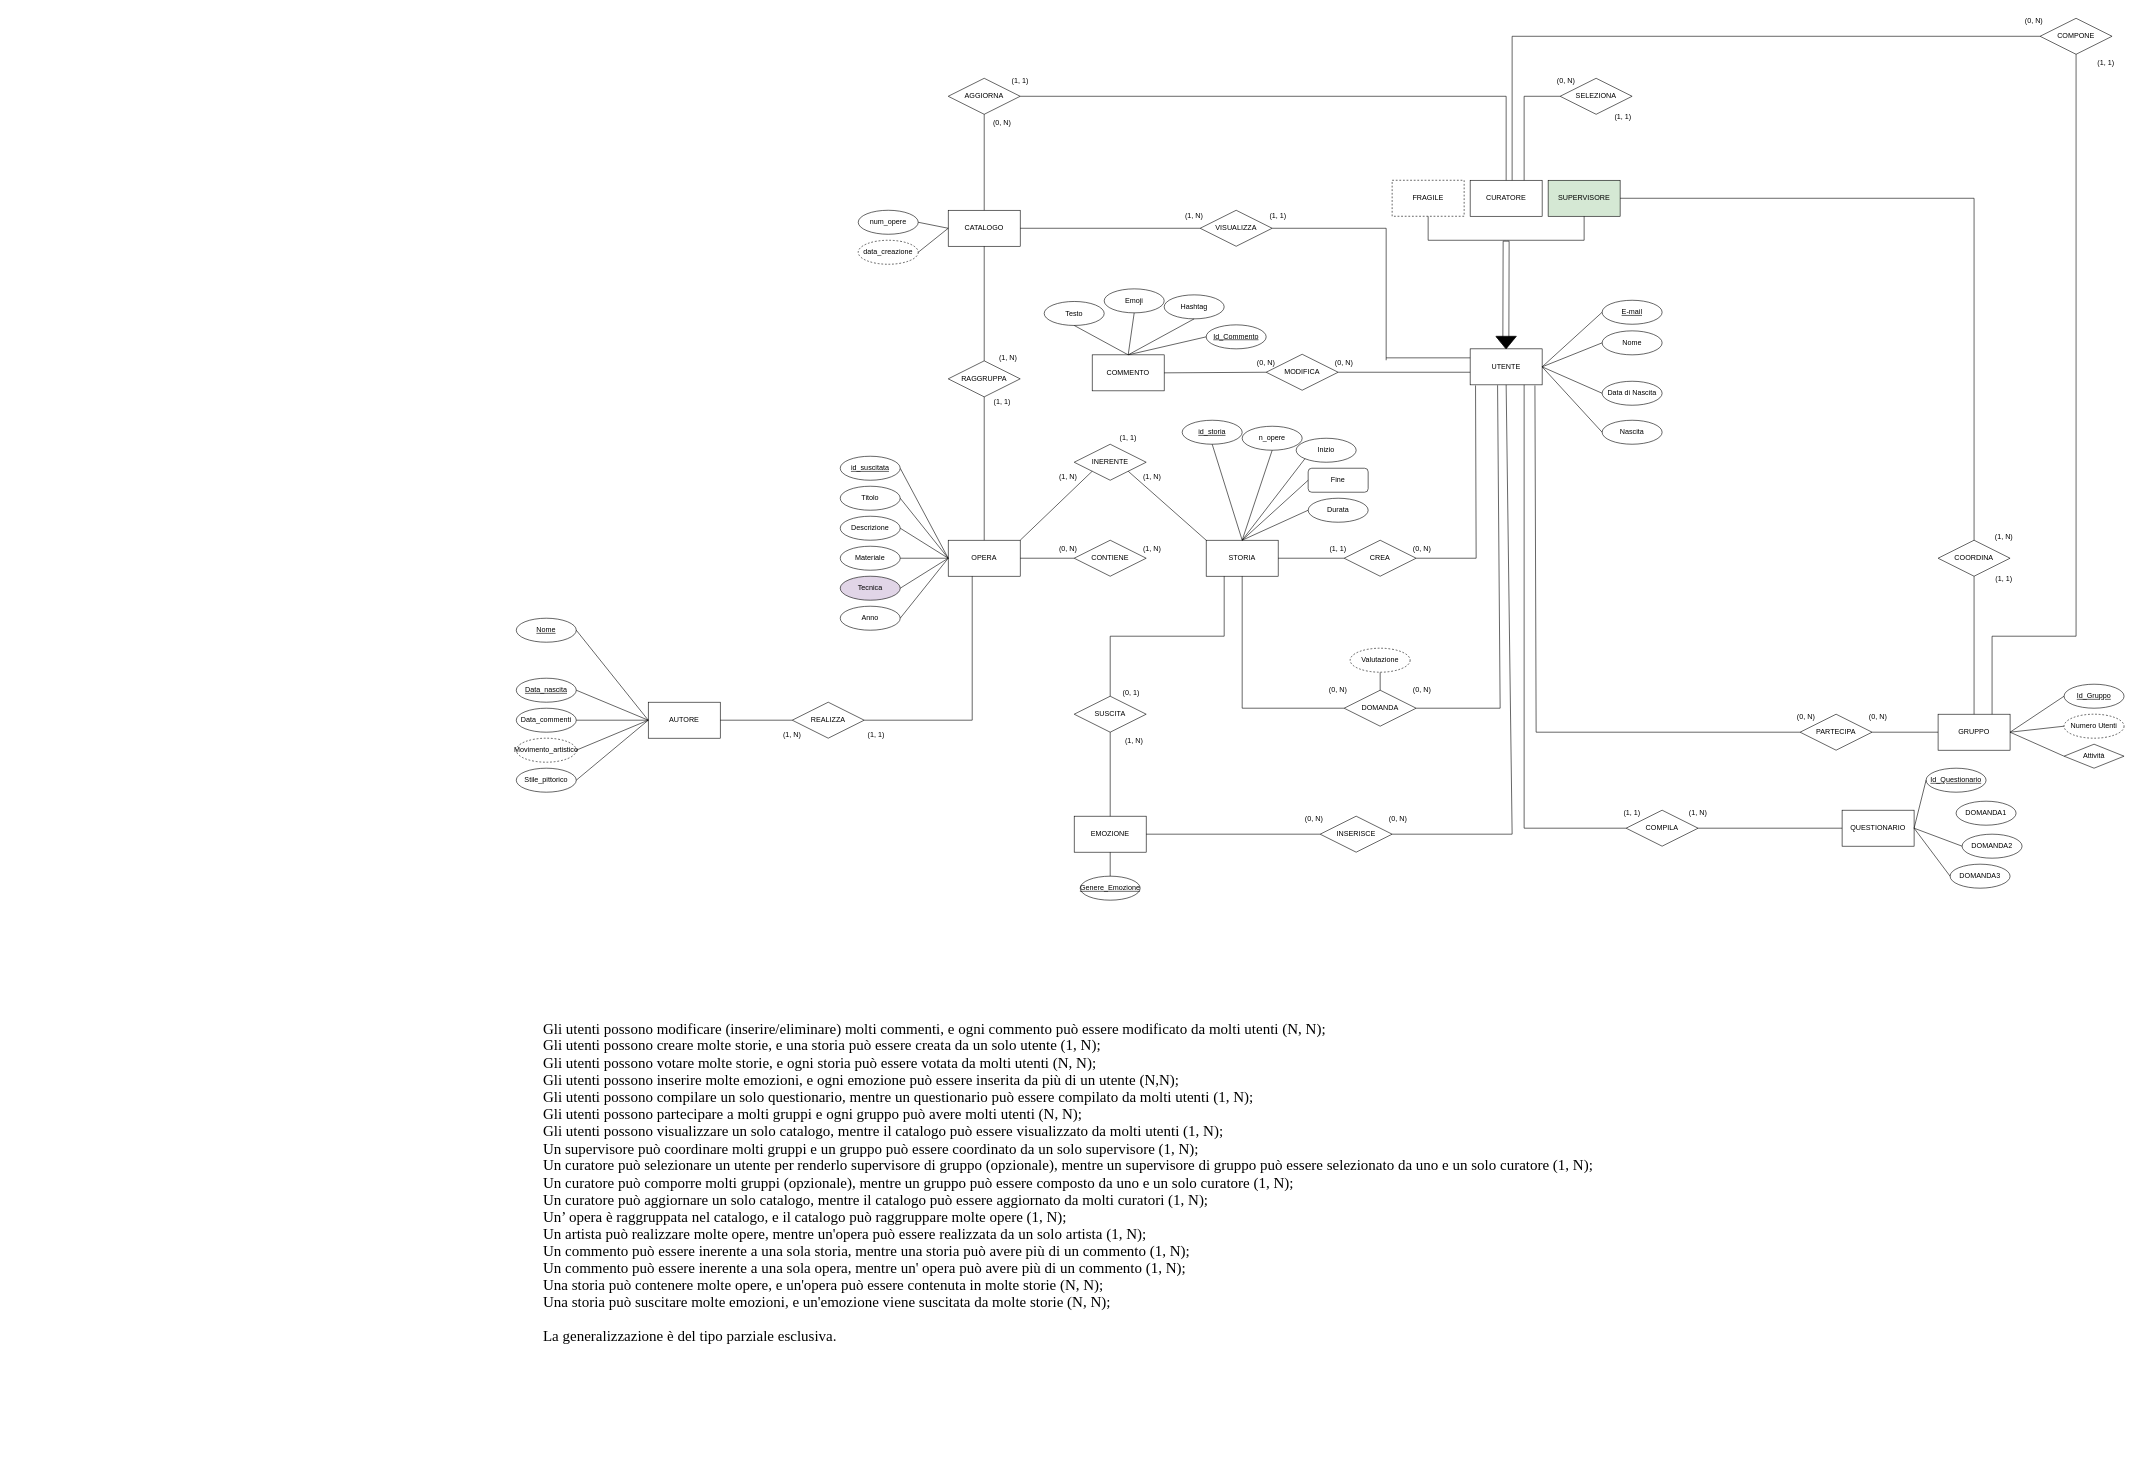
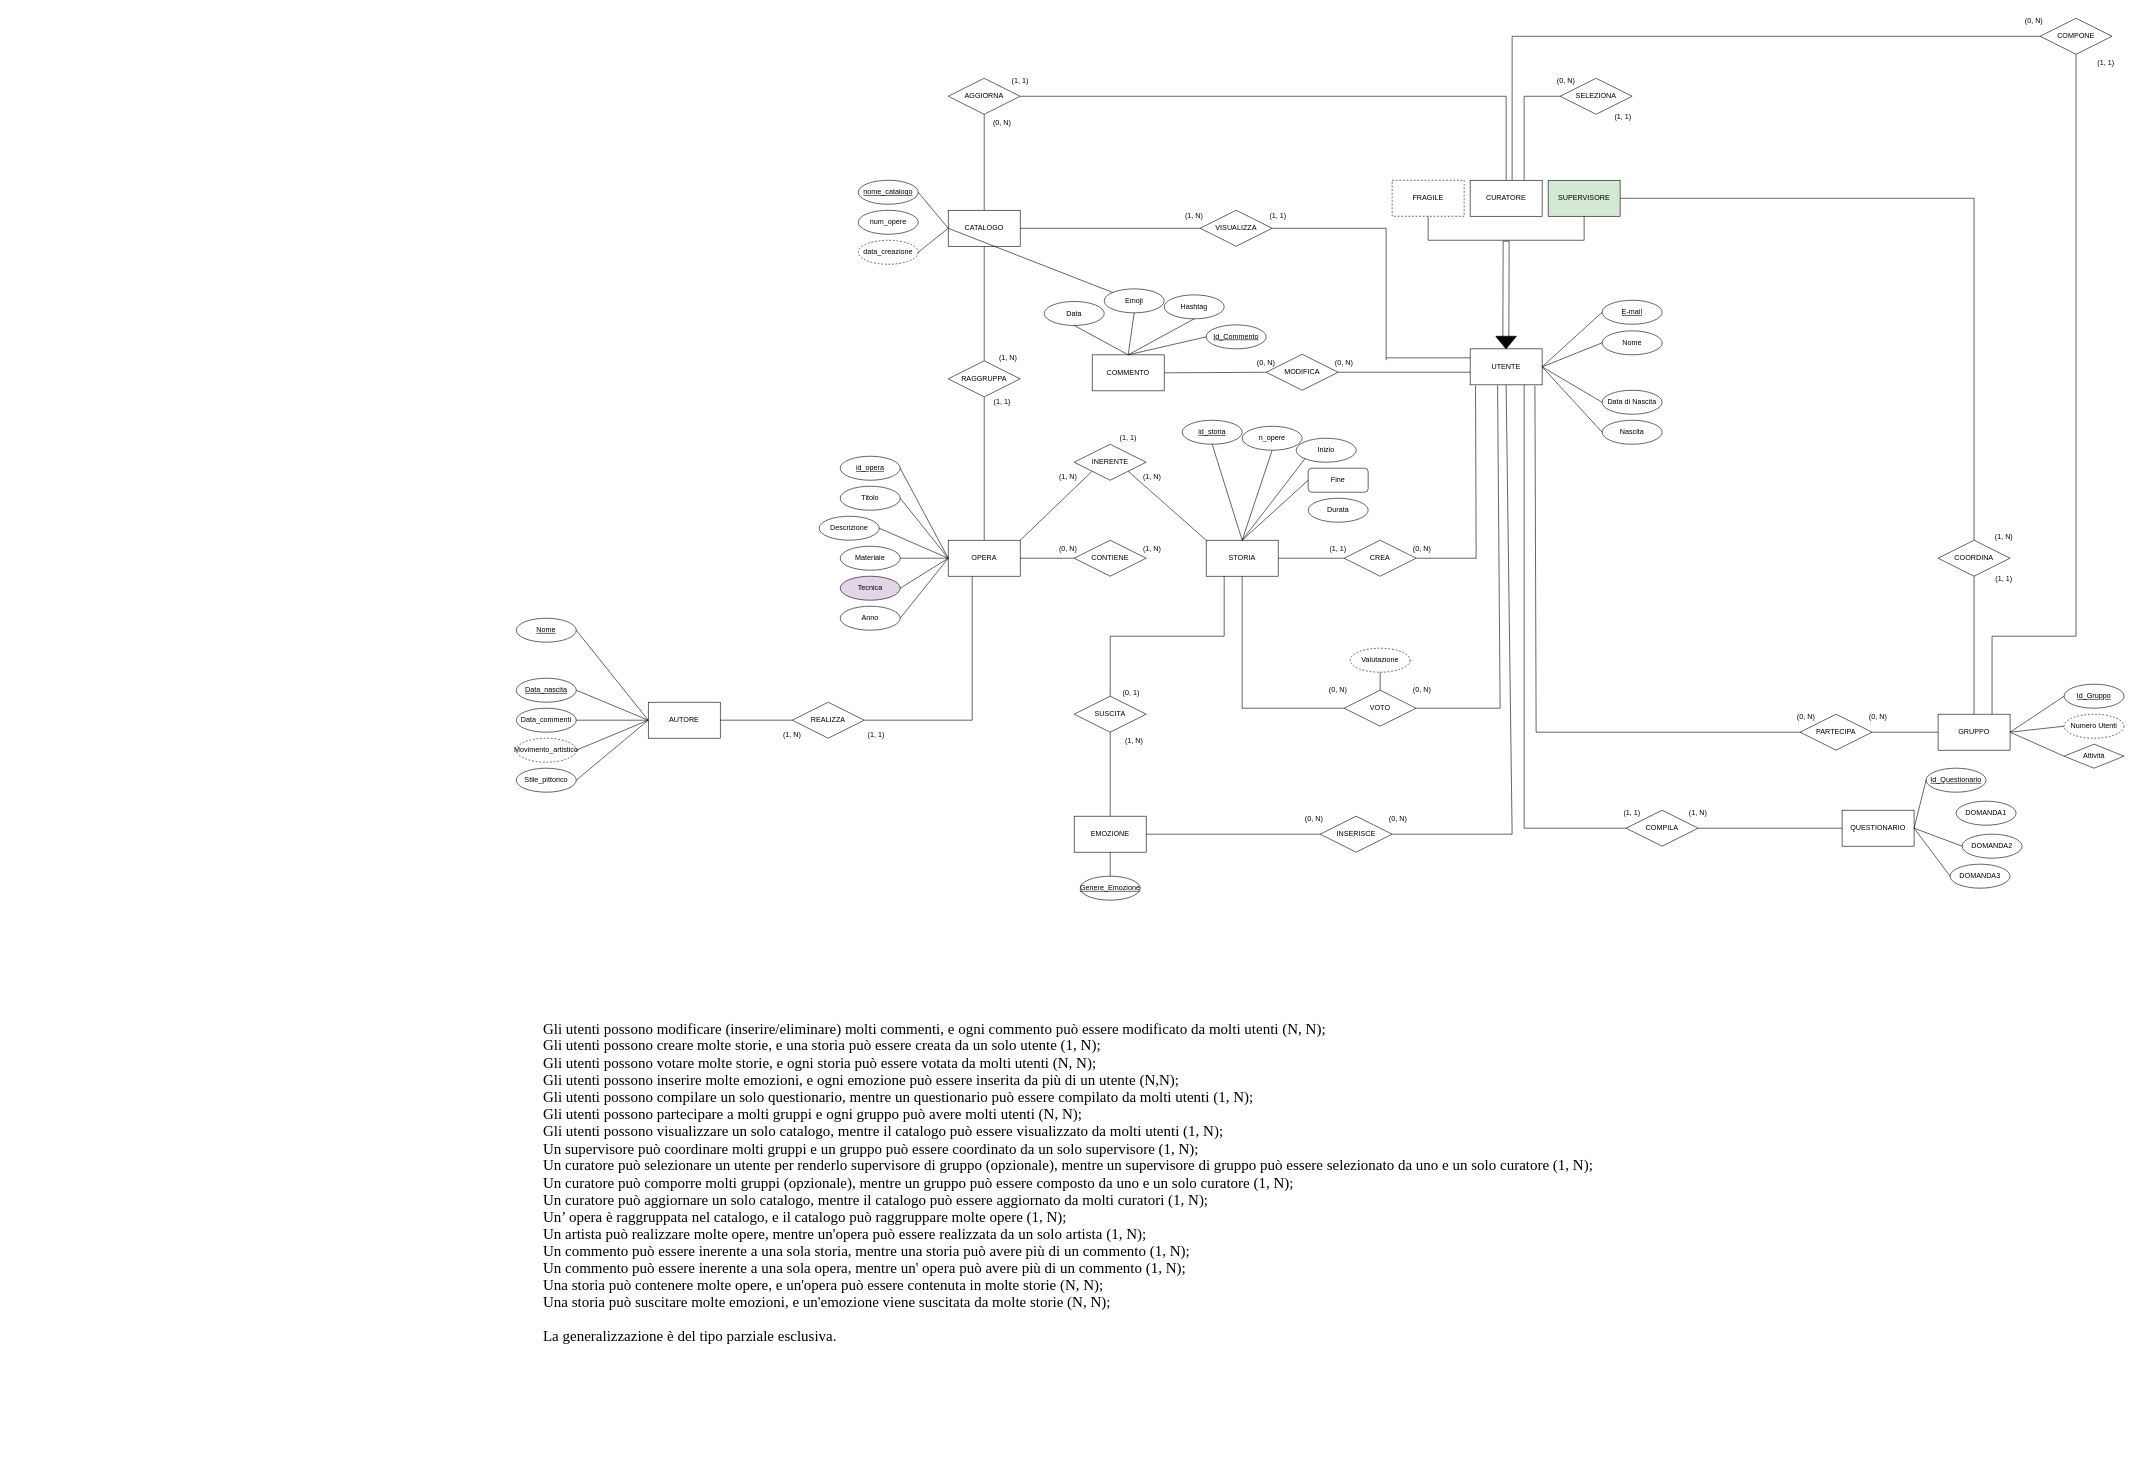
none -> (888, 192)
none -> (933, 210)
(932, 225) -> (1031, 261)
(1074, 314) -> (1074, 314)
(1632, 393) -> (1632, 402)
(870, 468) -> (870, 468)
(1277, 524) -> none
(870, 528) -> (849, 528)
(1380, 708) -> (1380, 708)
